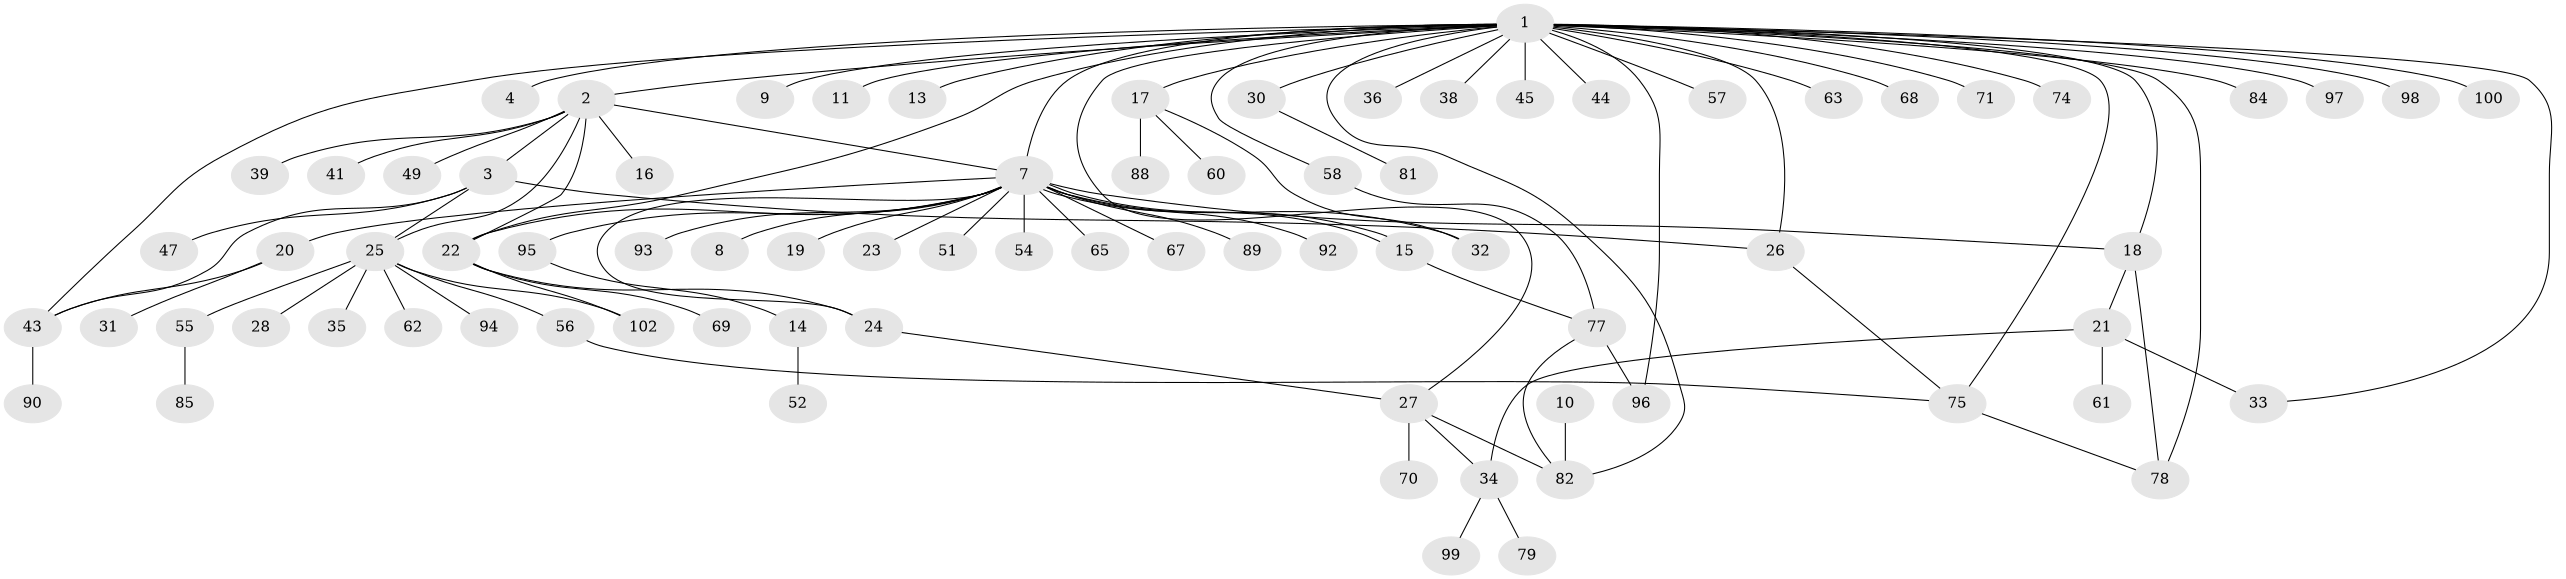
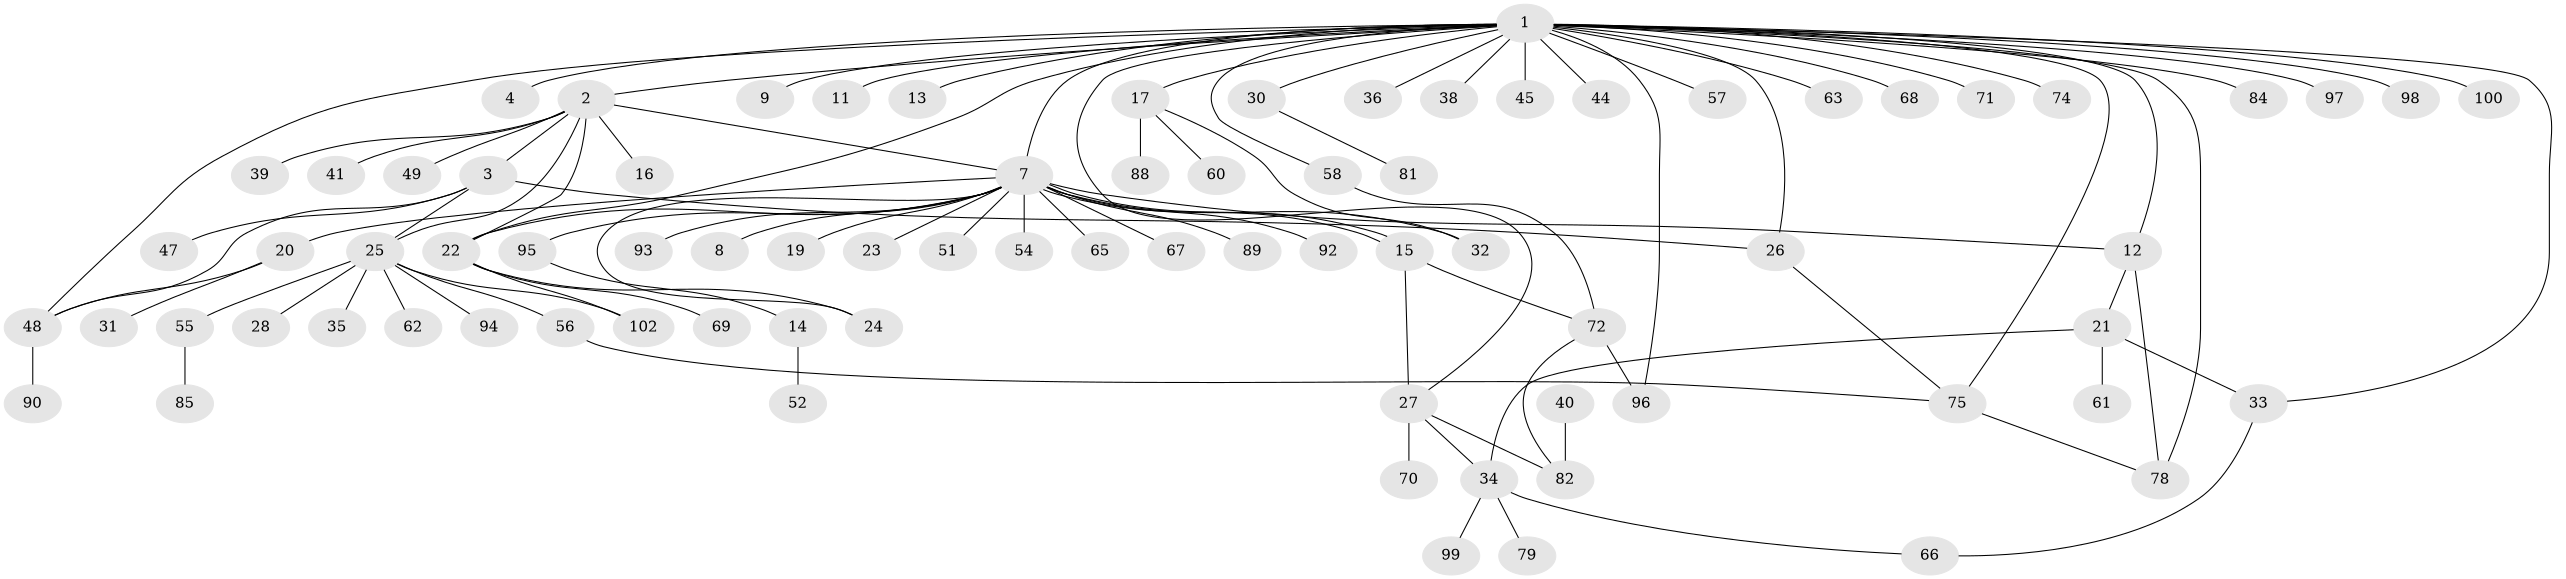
(1514, 185) -> none
(2133, 252) -> (2133, 252)
(33, 328) -> (33, 328)
(1597, 328) -> (1597, 328)
(1141, 366) -> (1407, 328)
(1565, 404) -> (1565, 404)
none -> (1930, 556)
